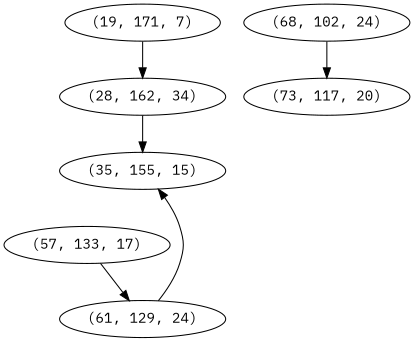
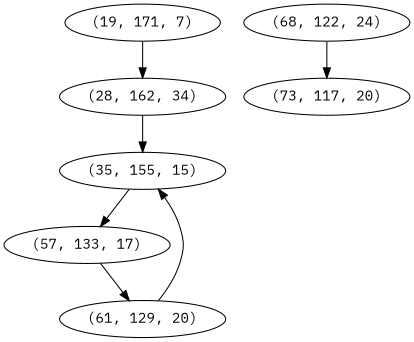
(327, 23) -> (327, 23)
none -> (118, 204)
(143, 319) -> (143, 319)
